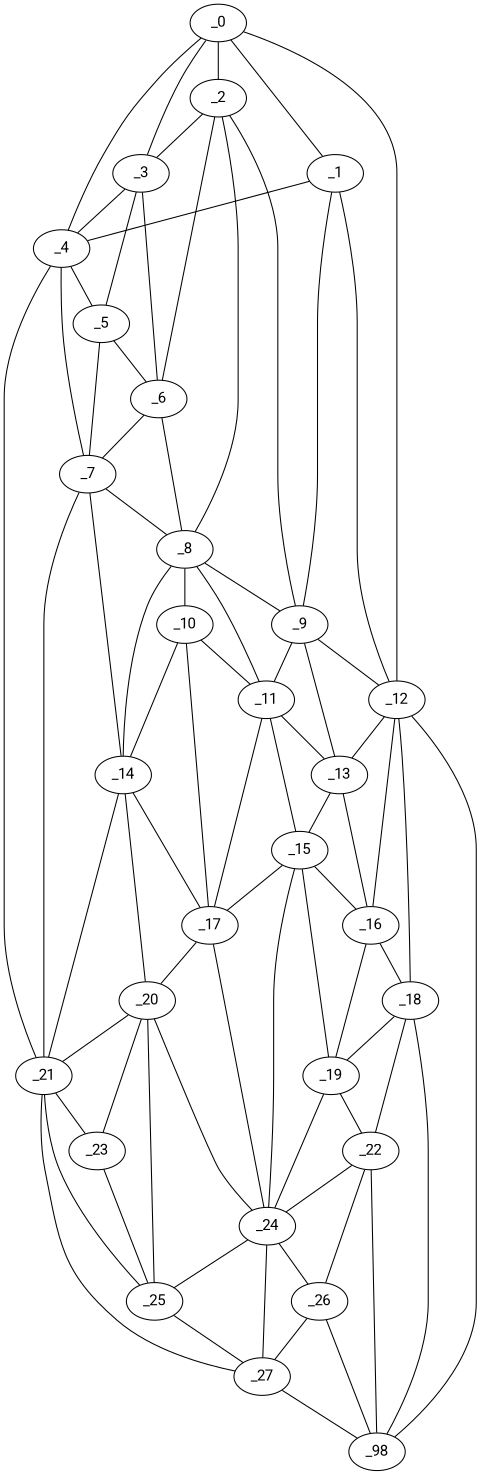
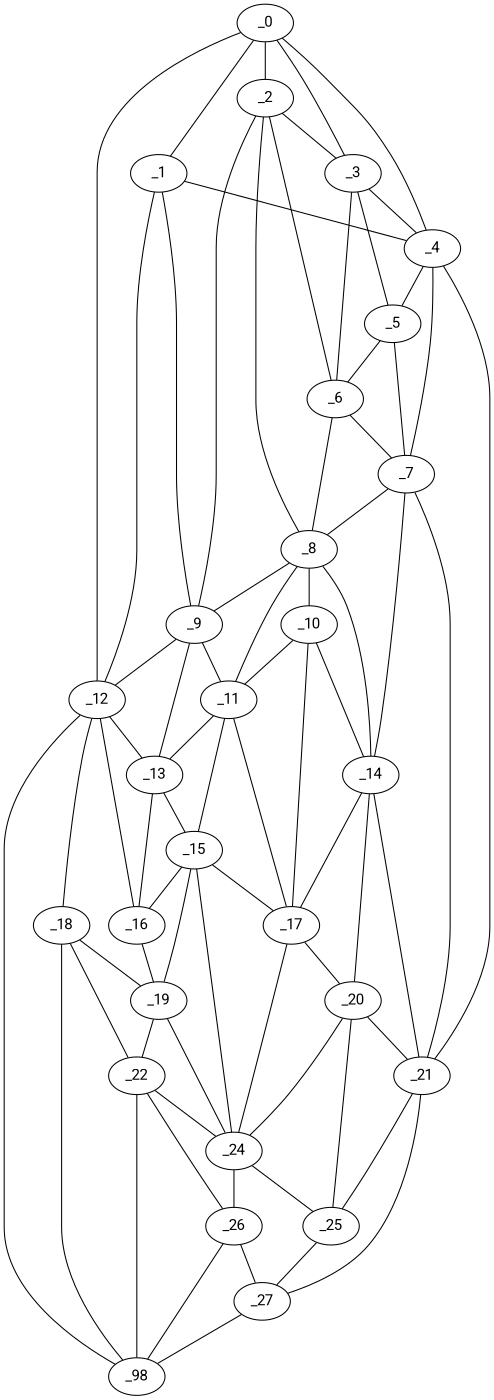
(391, 963) -> none
(97, 1151) -> none
(265, 1301) -> none
